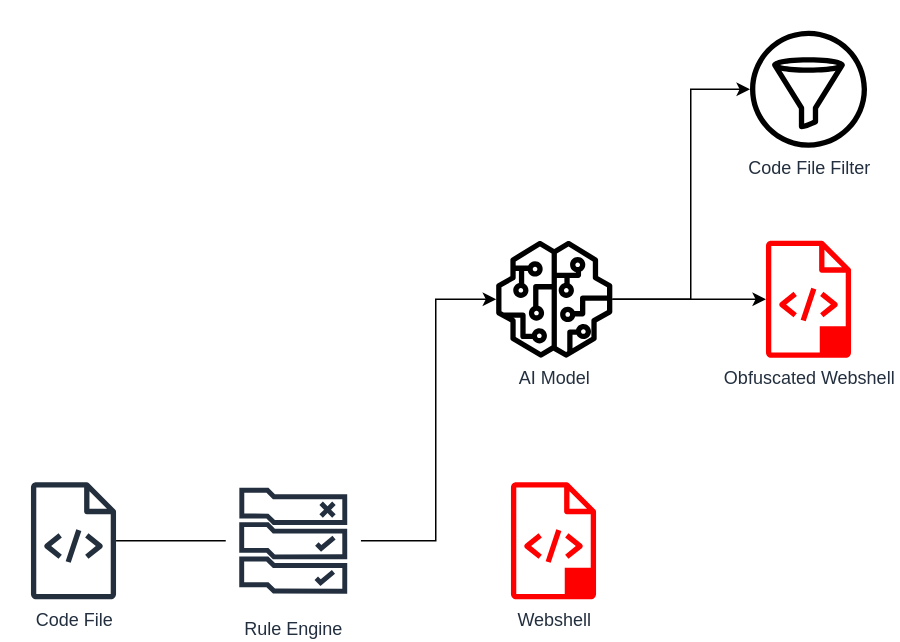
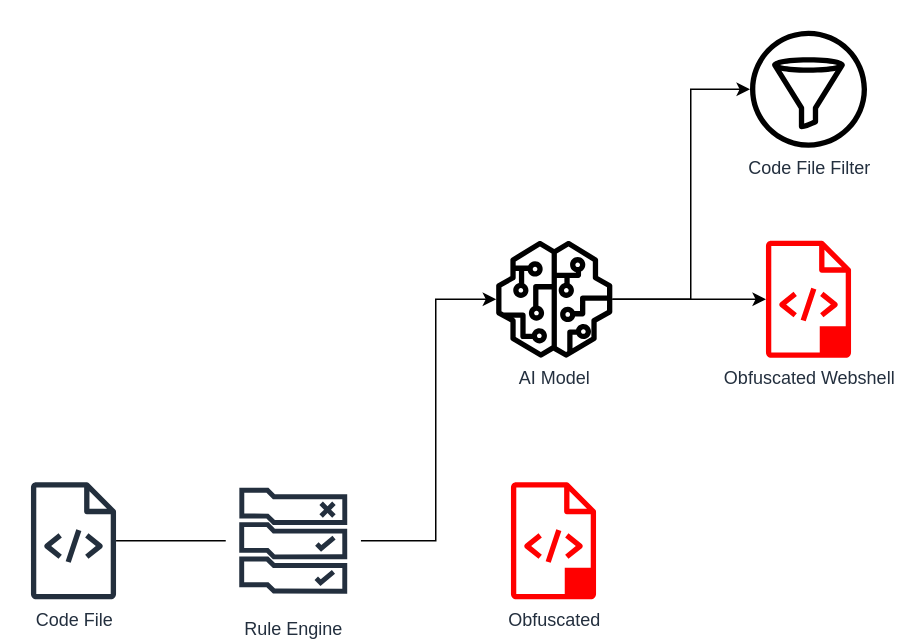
(555, 621) -> (555, 621)
